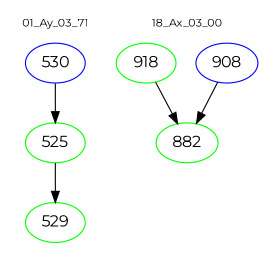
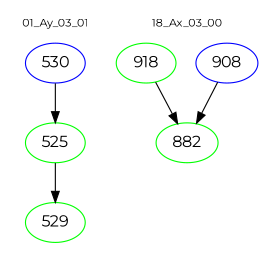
(56, 24) -> (56, 24)
